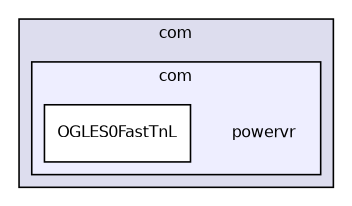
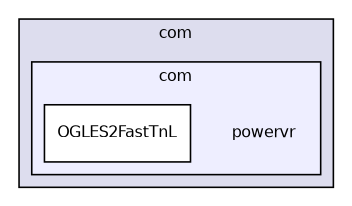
(117, 133) -> (117, 133)
